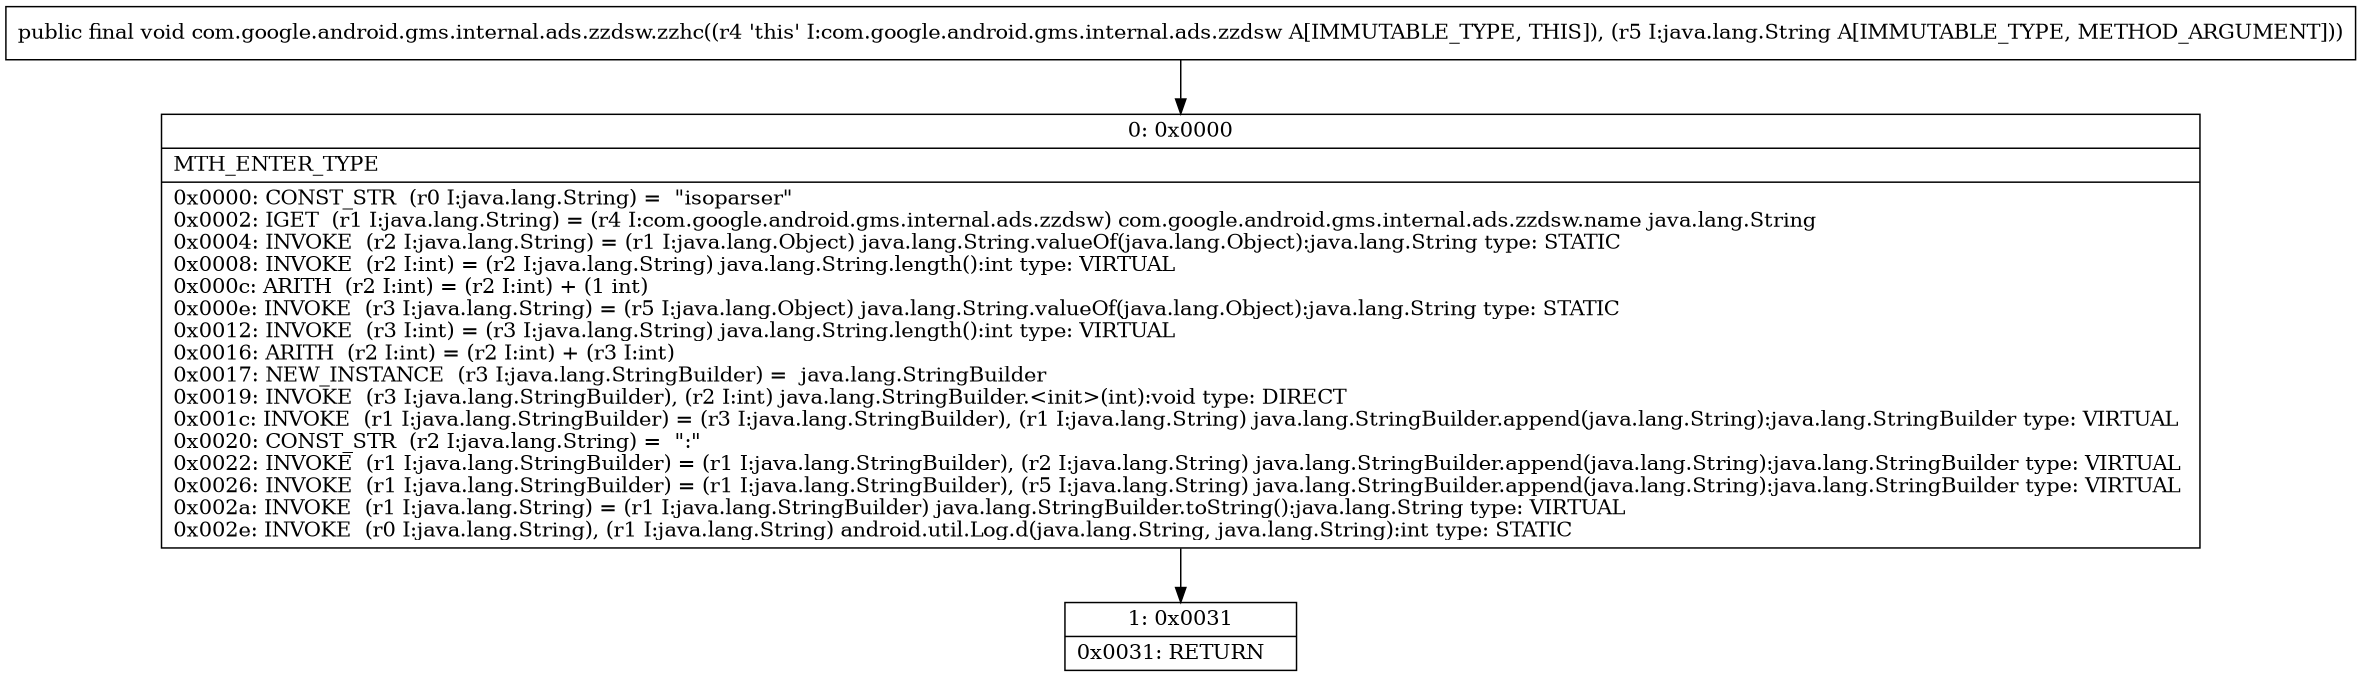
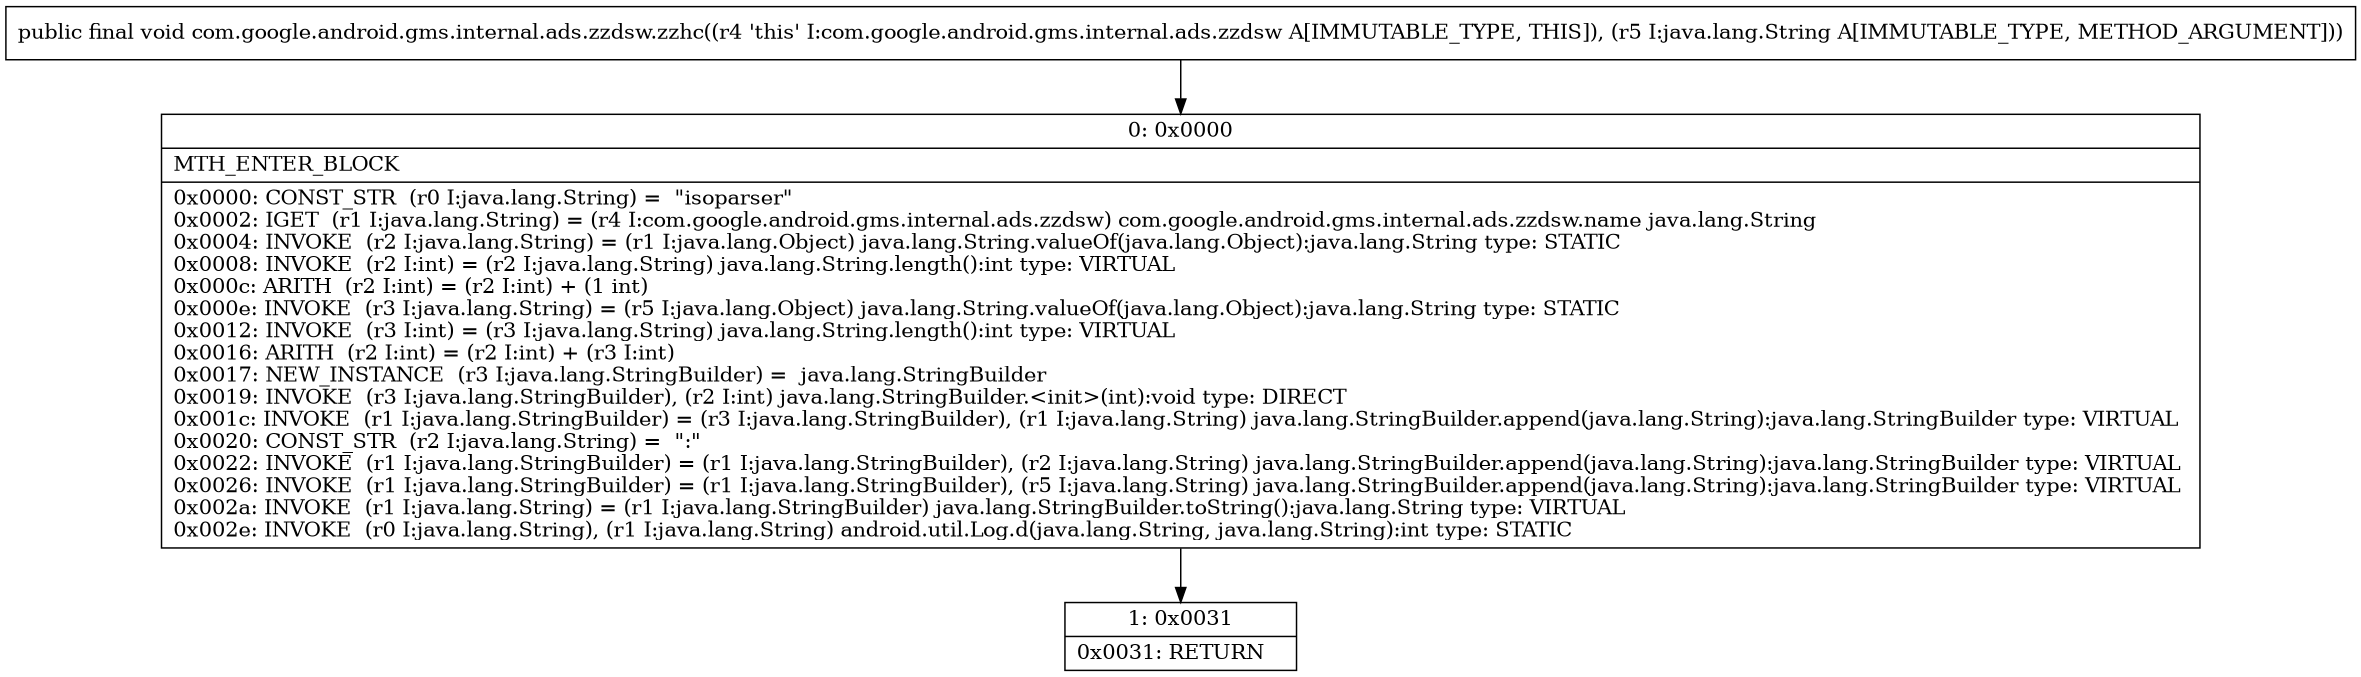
(277, 164) -> (287, 164)
